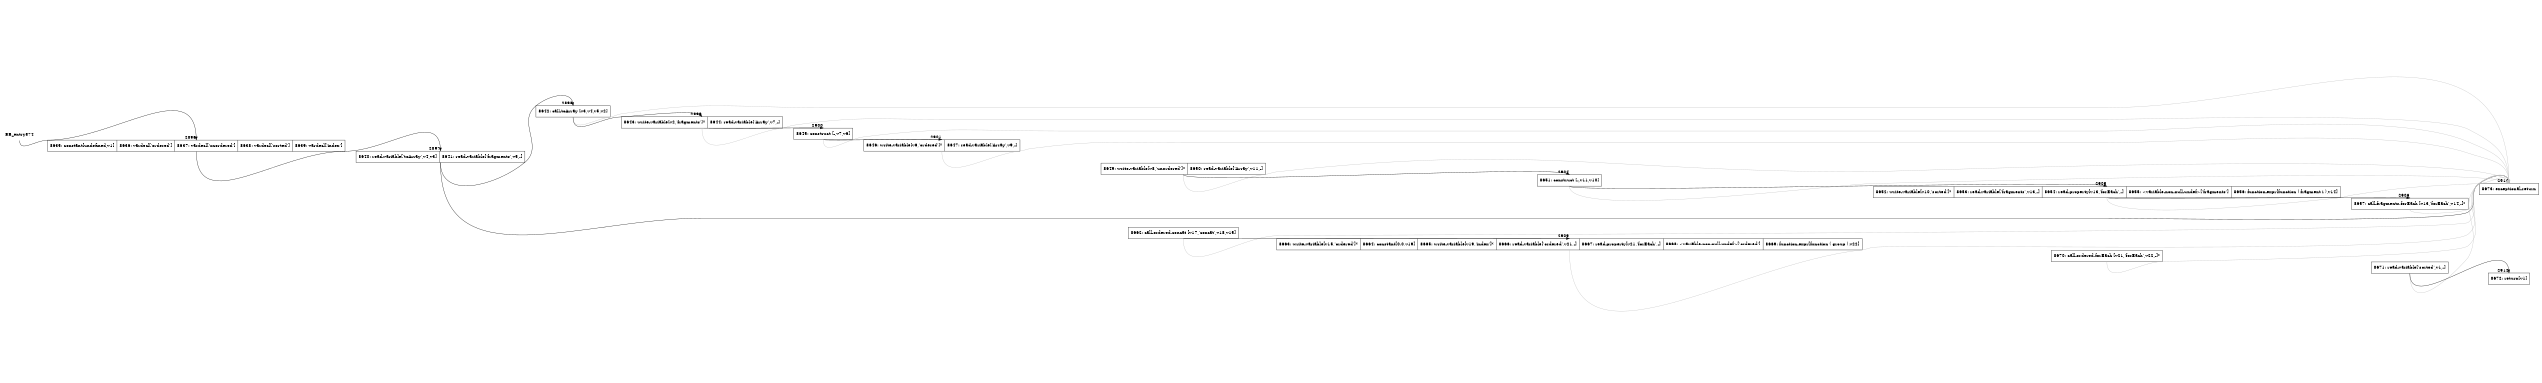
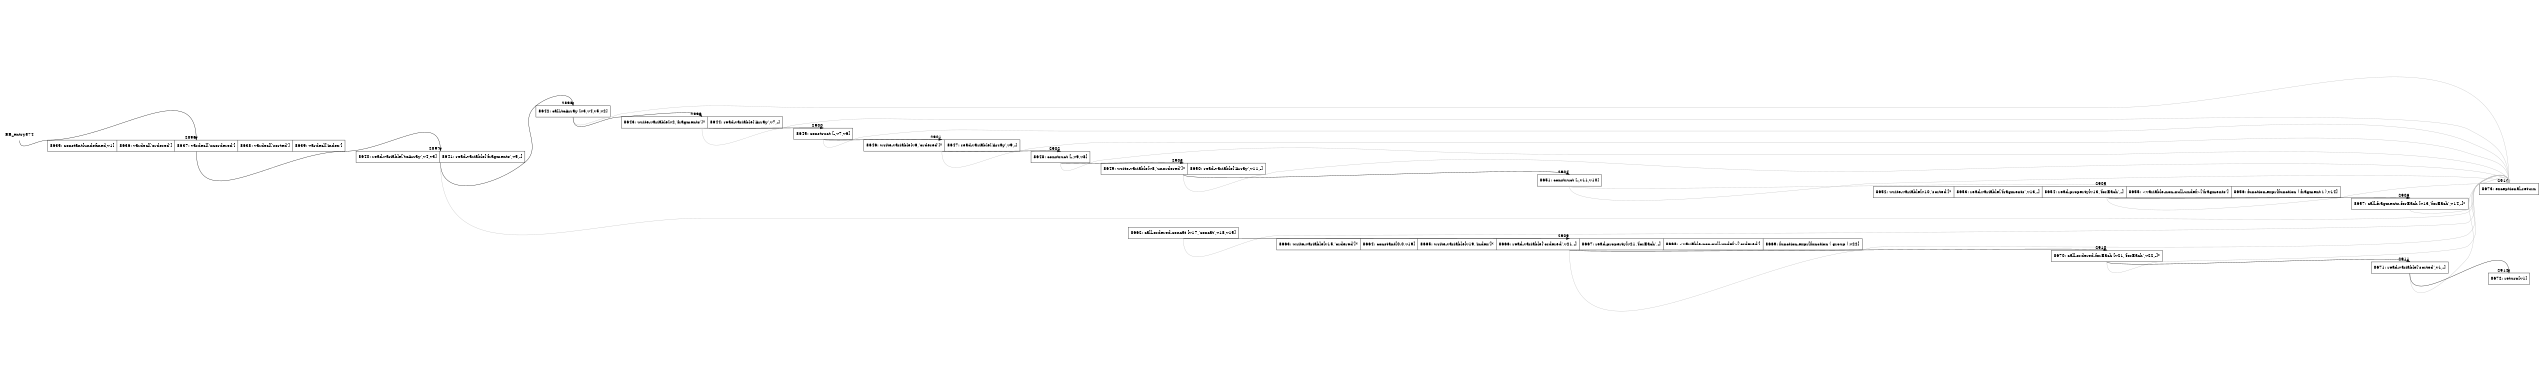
none -> (1060, 157)
(1810, 187) -> (1810, 187)
(1465, 218) -> (1465, 218)
none -> (1837, 250)
none -> (2257, 262)
